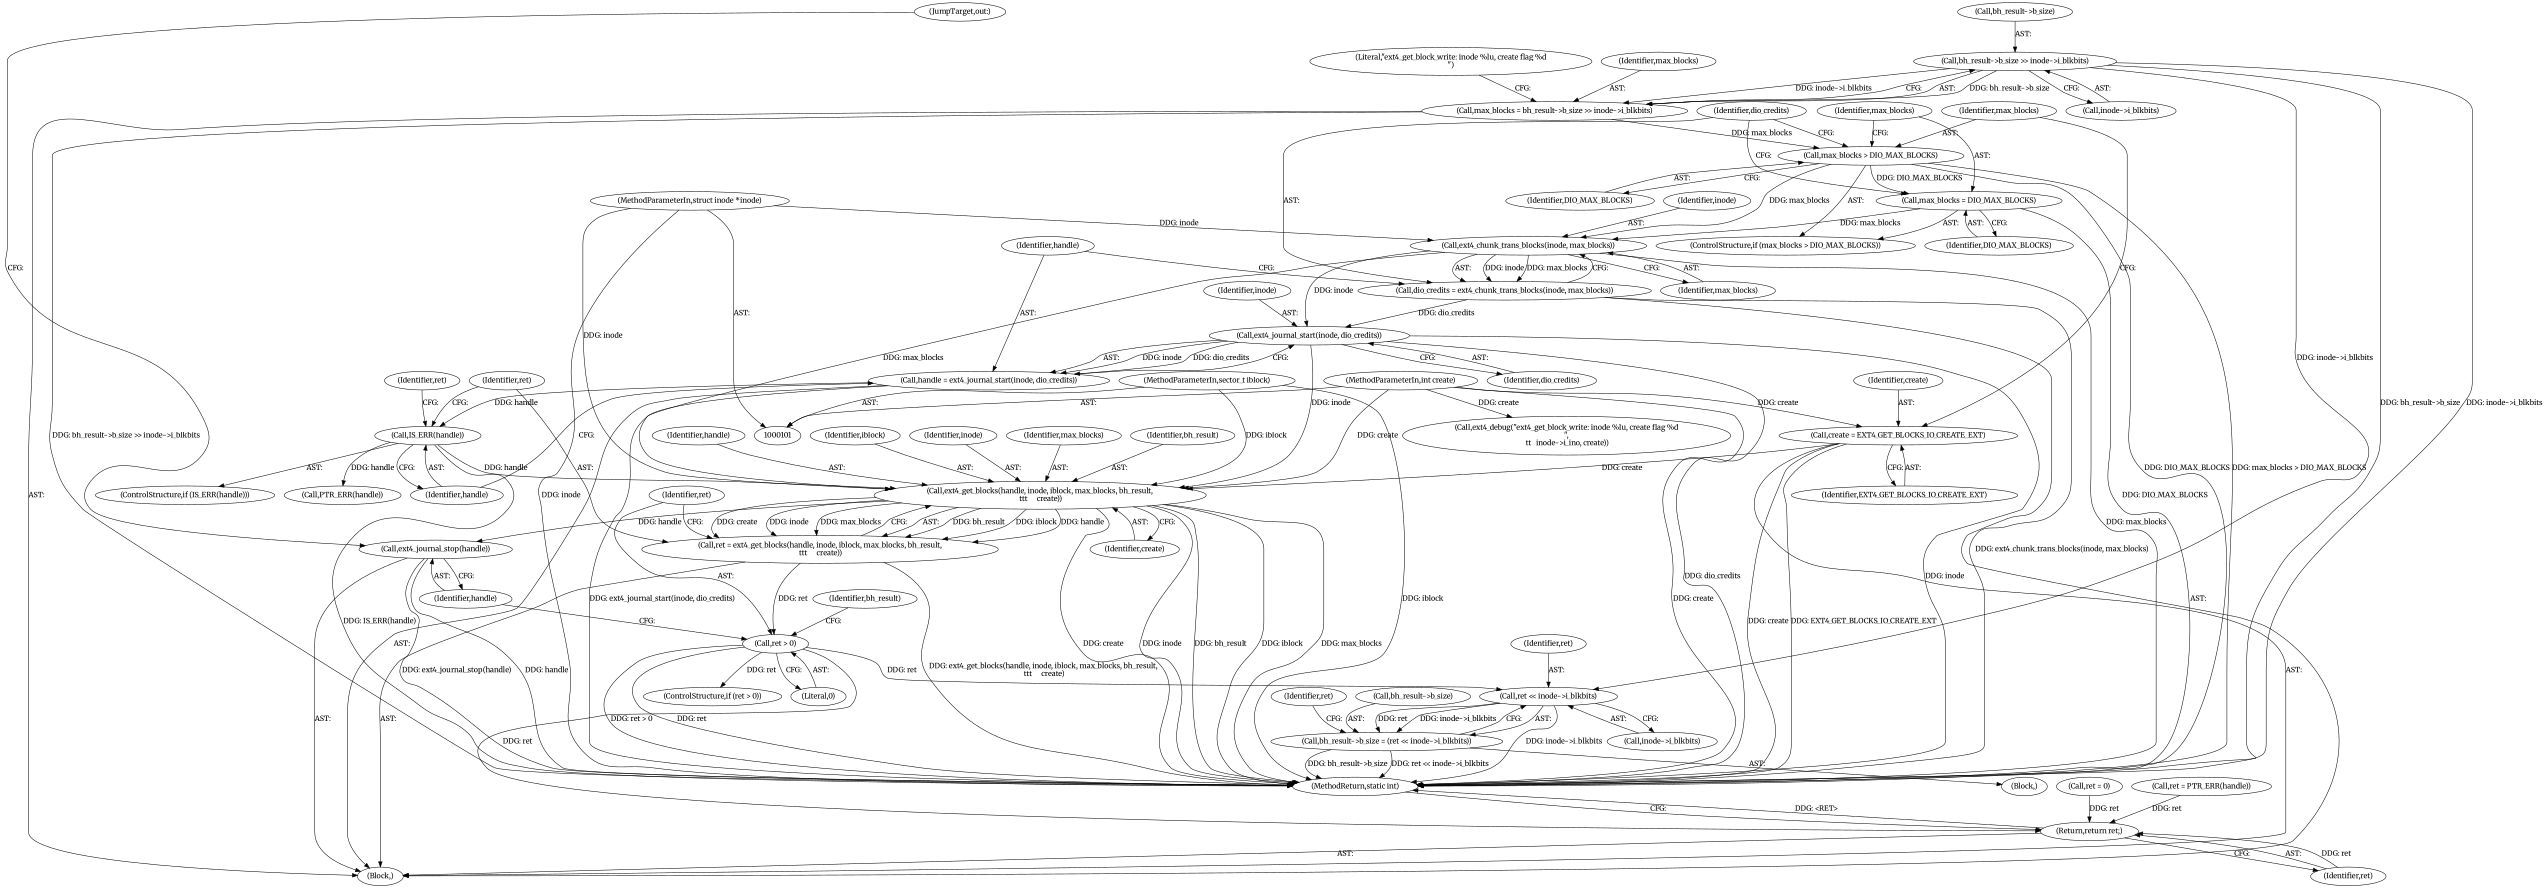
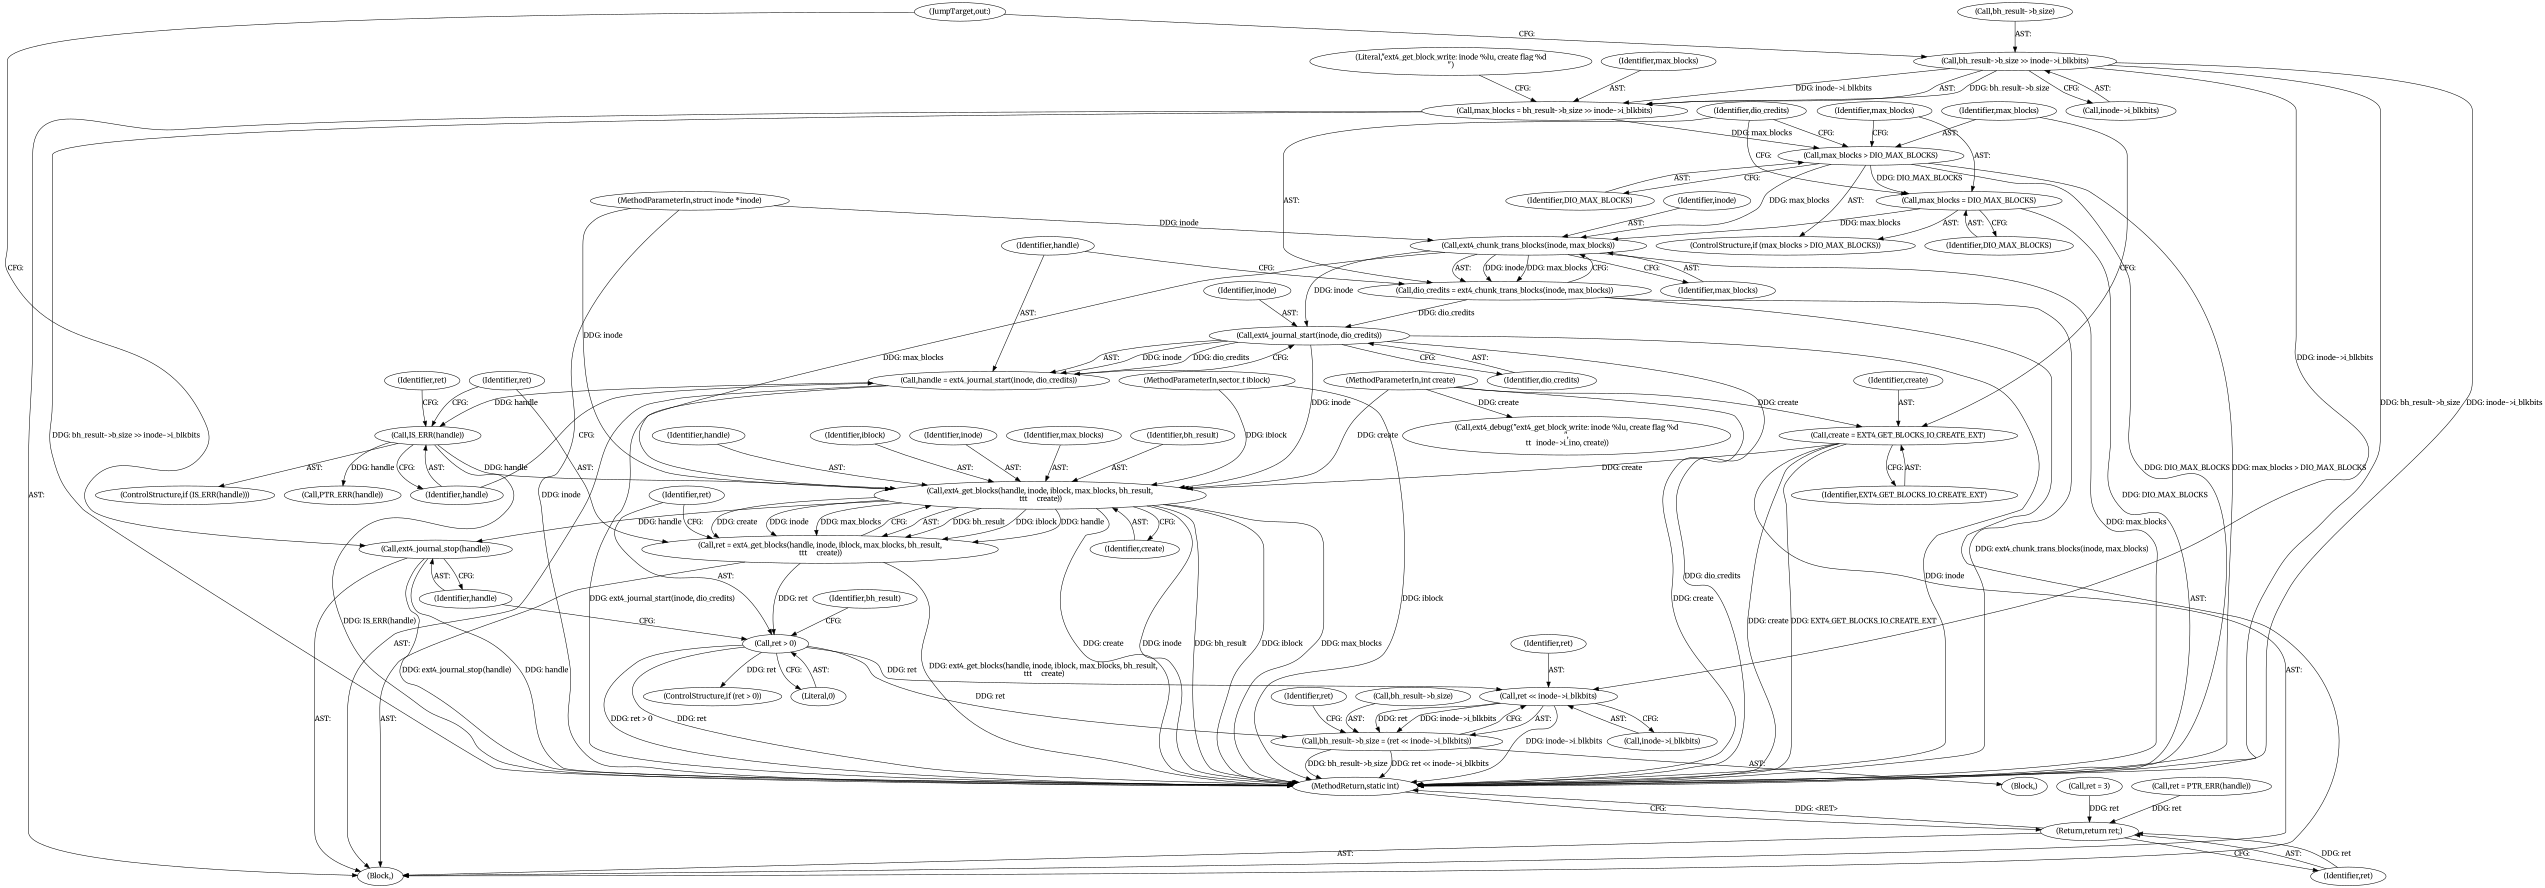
(1851, 95) -> (1463, 36)
(778, 436) -> none
(2090, 786) -> (2090, 786)
(1015, 815) -> (1038, 715)
